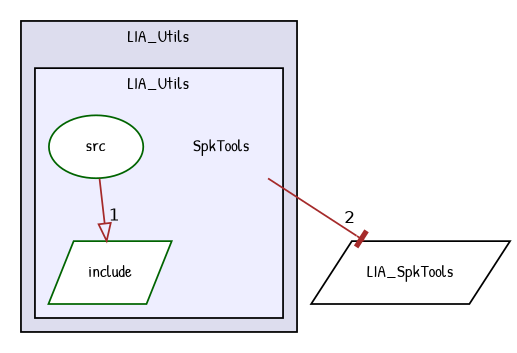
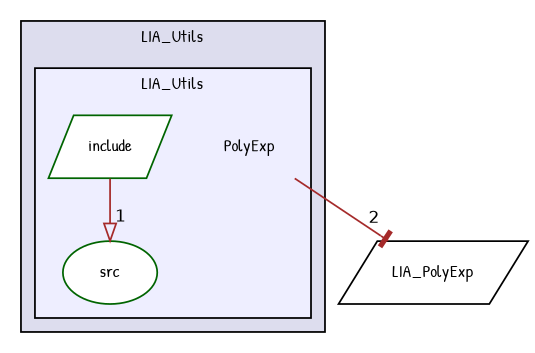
(222, 147) -> (250, 147)
(102, 201) -> (110, 201)
(411, 273) -> (433, 273)
